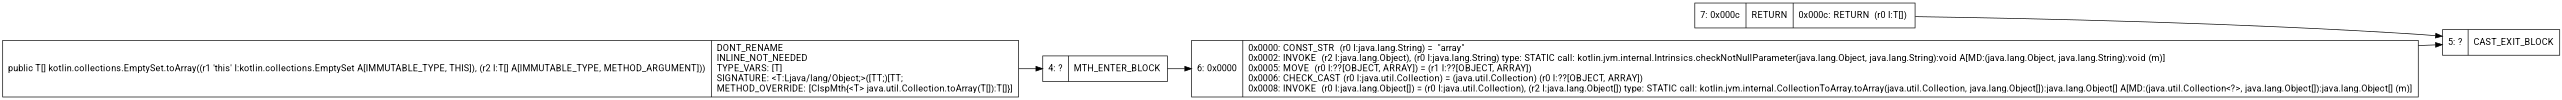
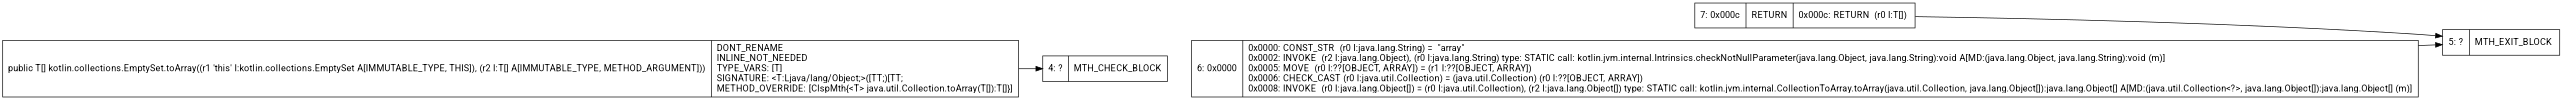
(2514, 42) -> (2514, 42)
(1118, 68) -> (1118, 68)
(1176, 69) -> none
